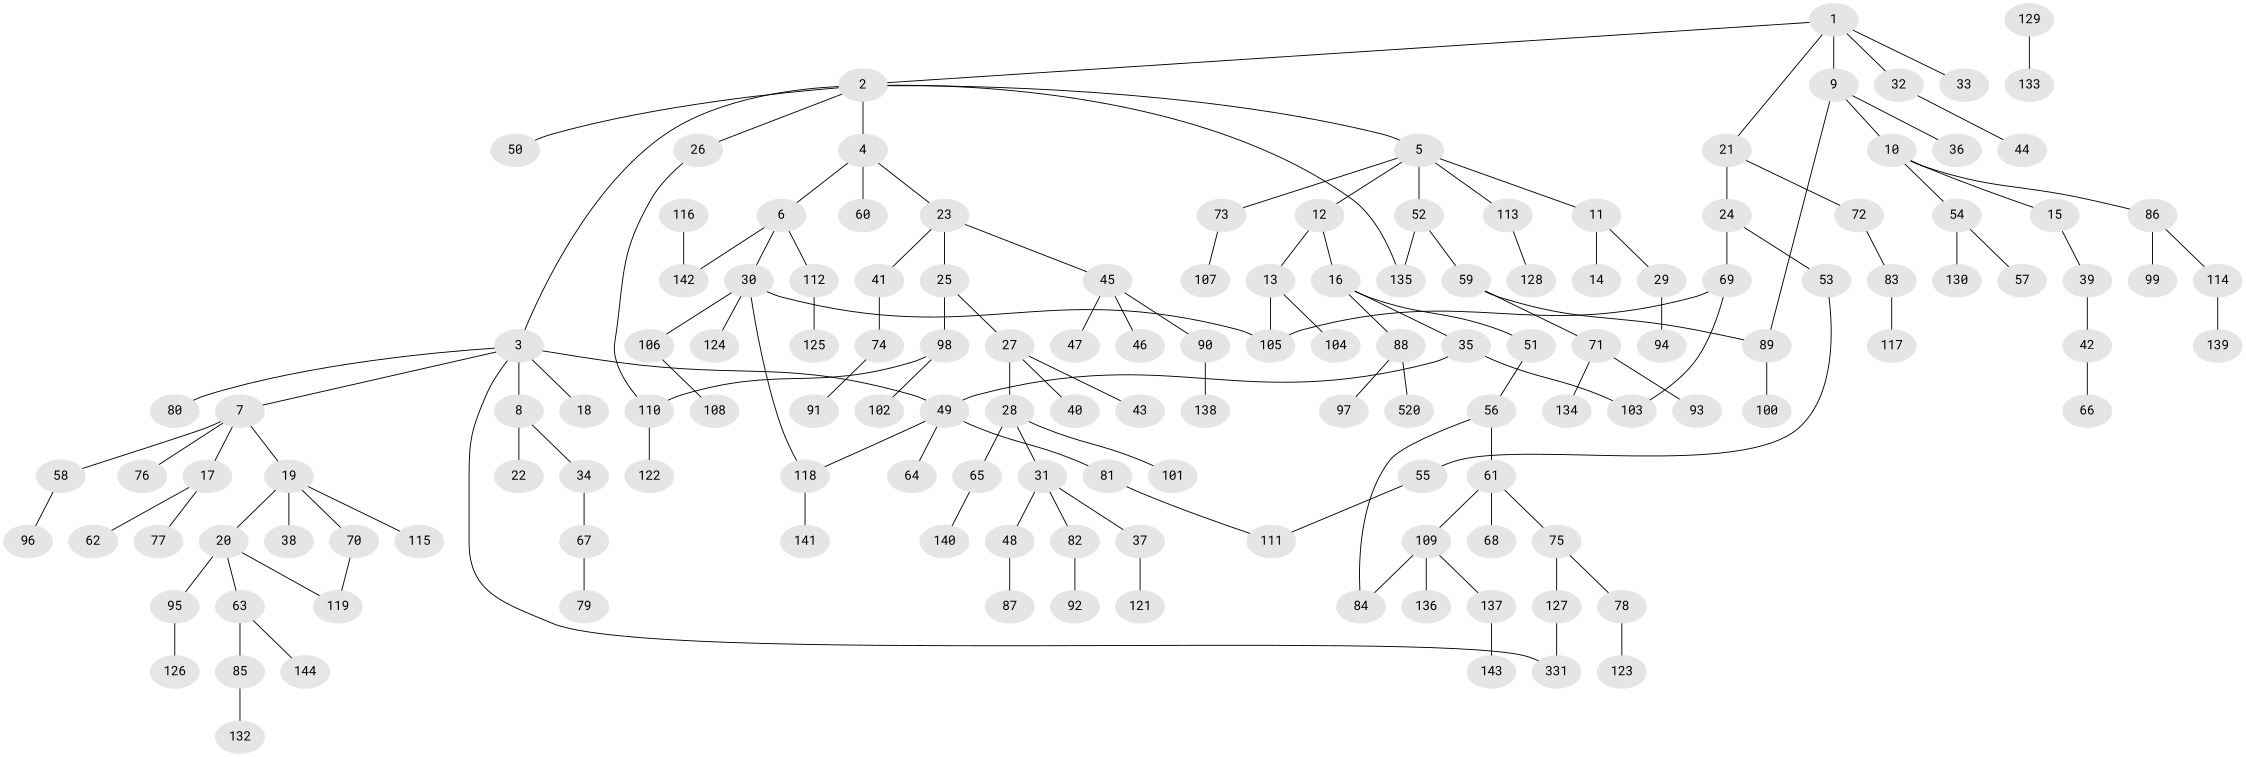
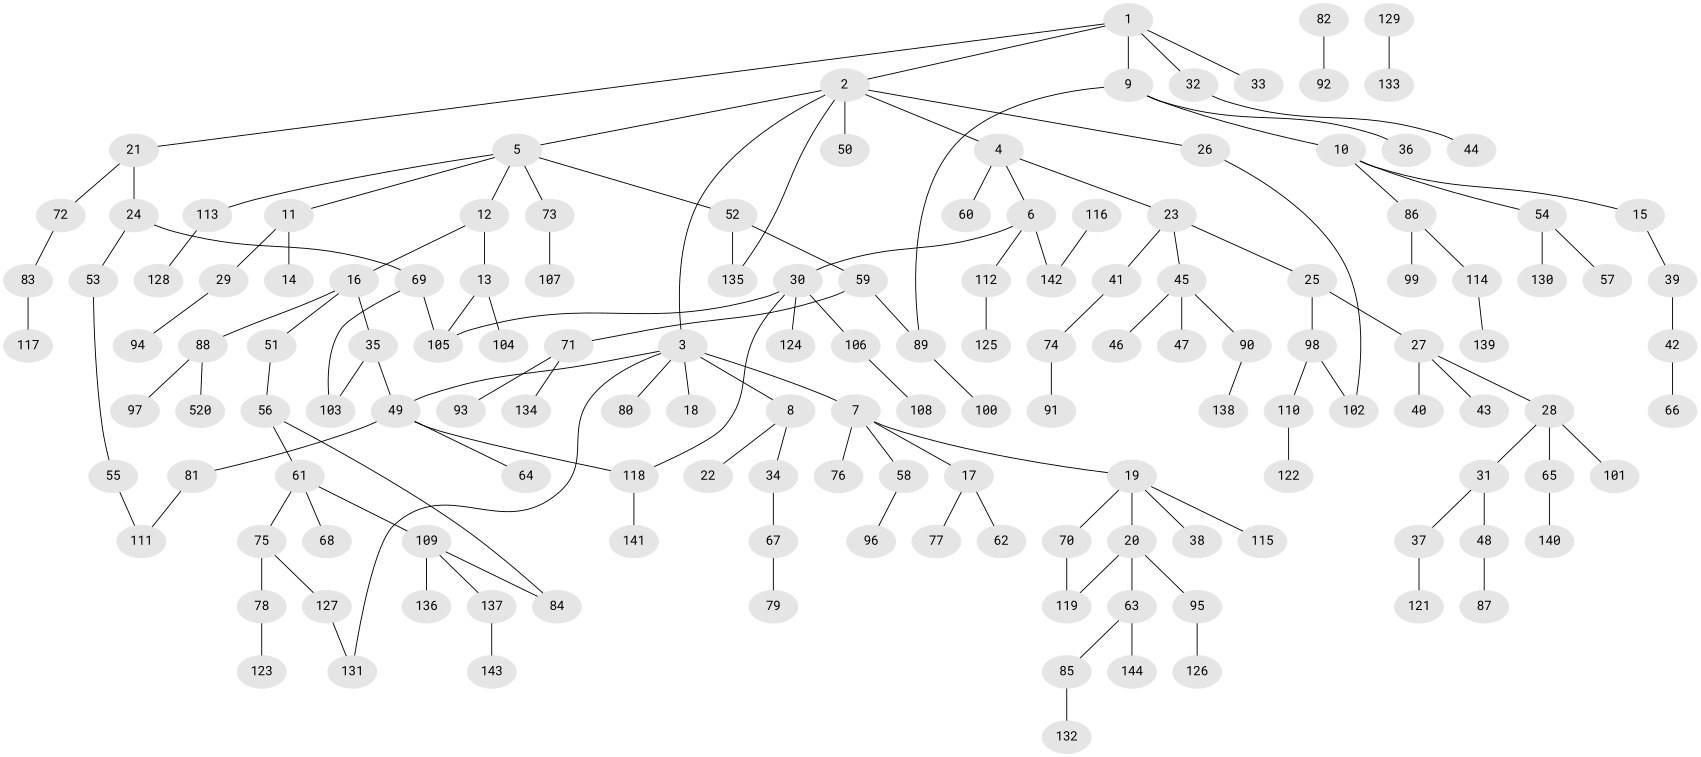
(623, 274) -> (1337, 252)
(1059, 509) -> none
(1557, 672) -> (352, 672)
